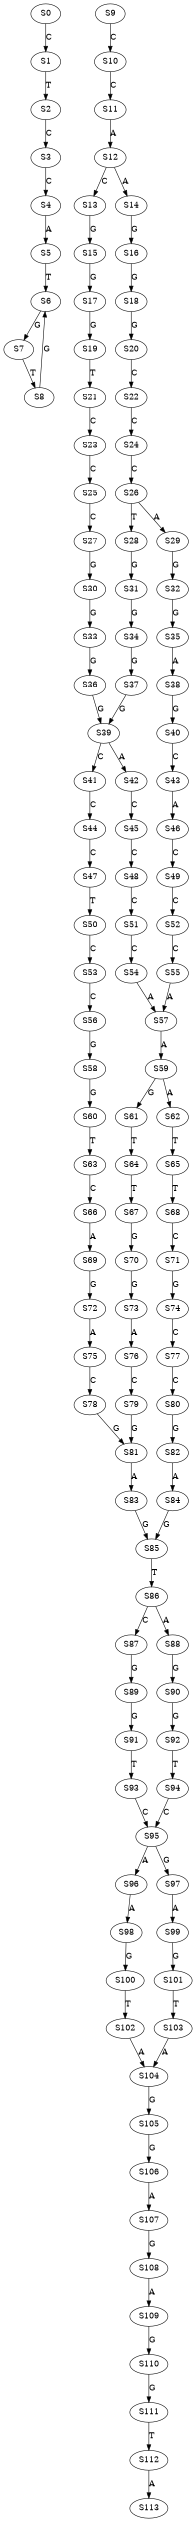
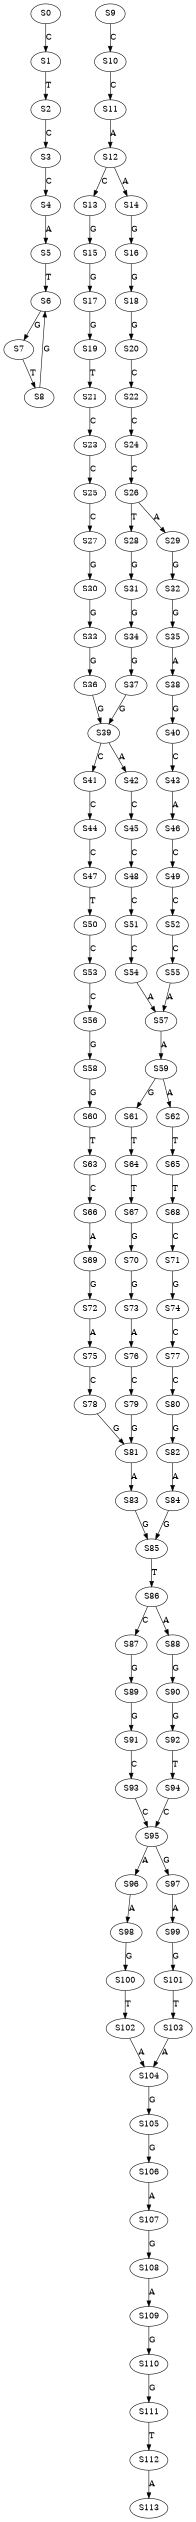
(134, 1765) -> (134, 1765)
